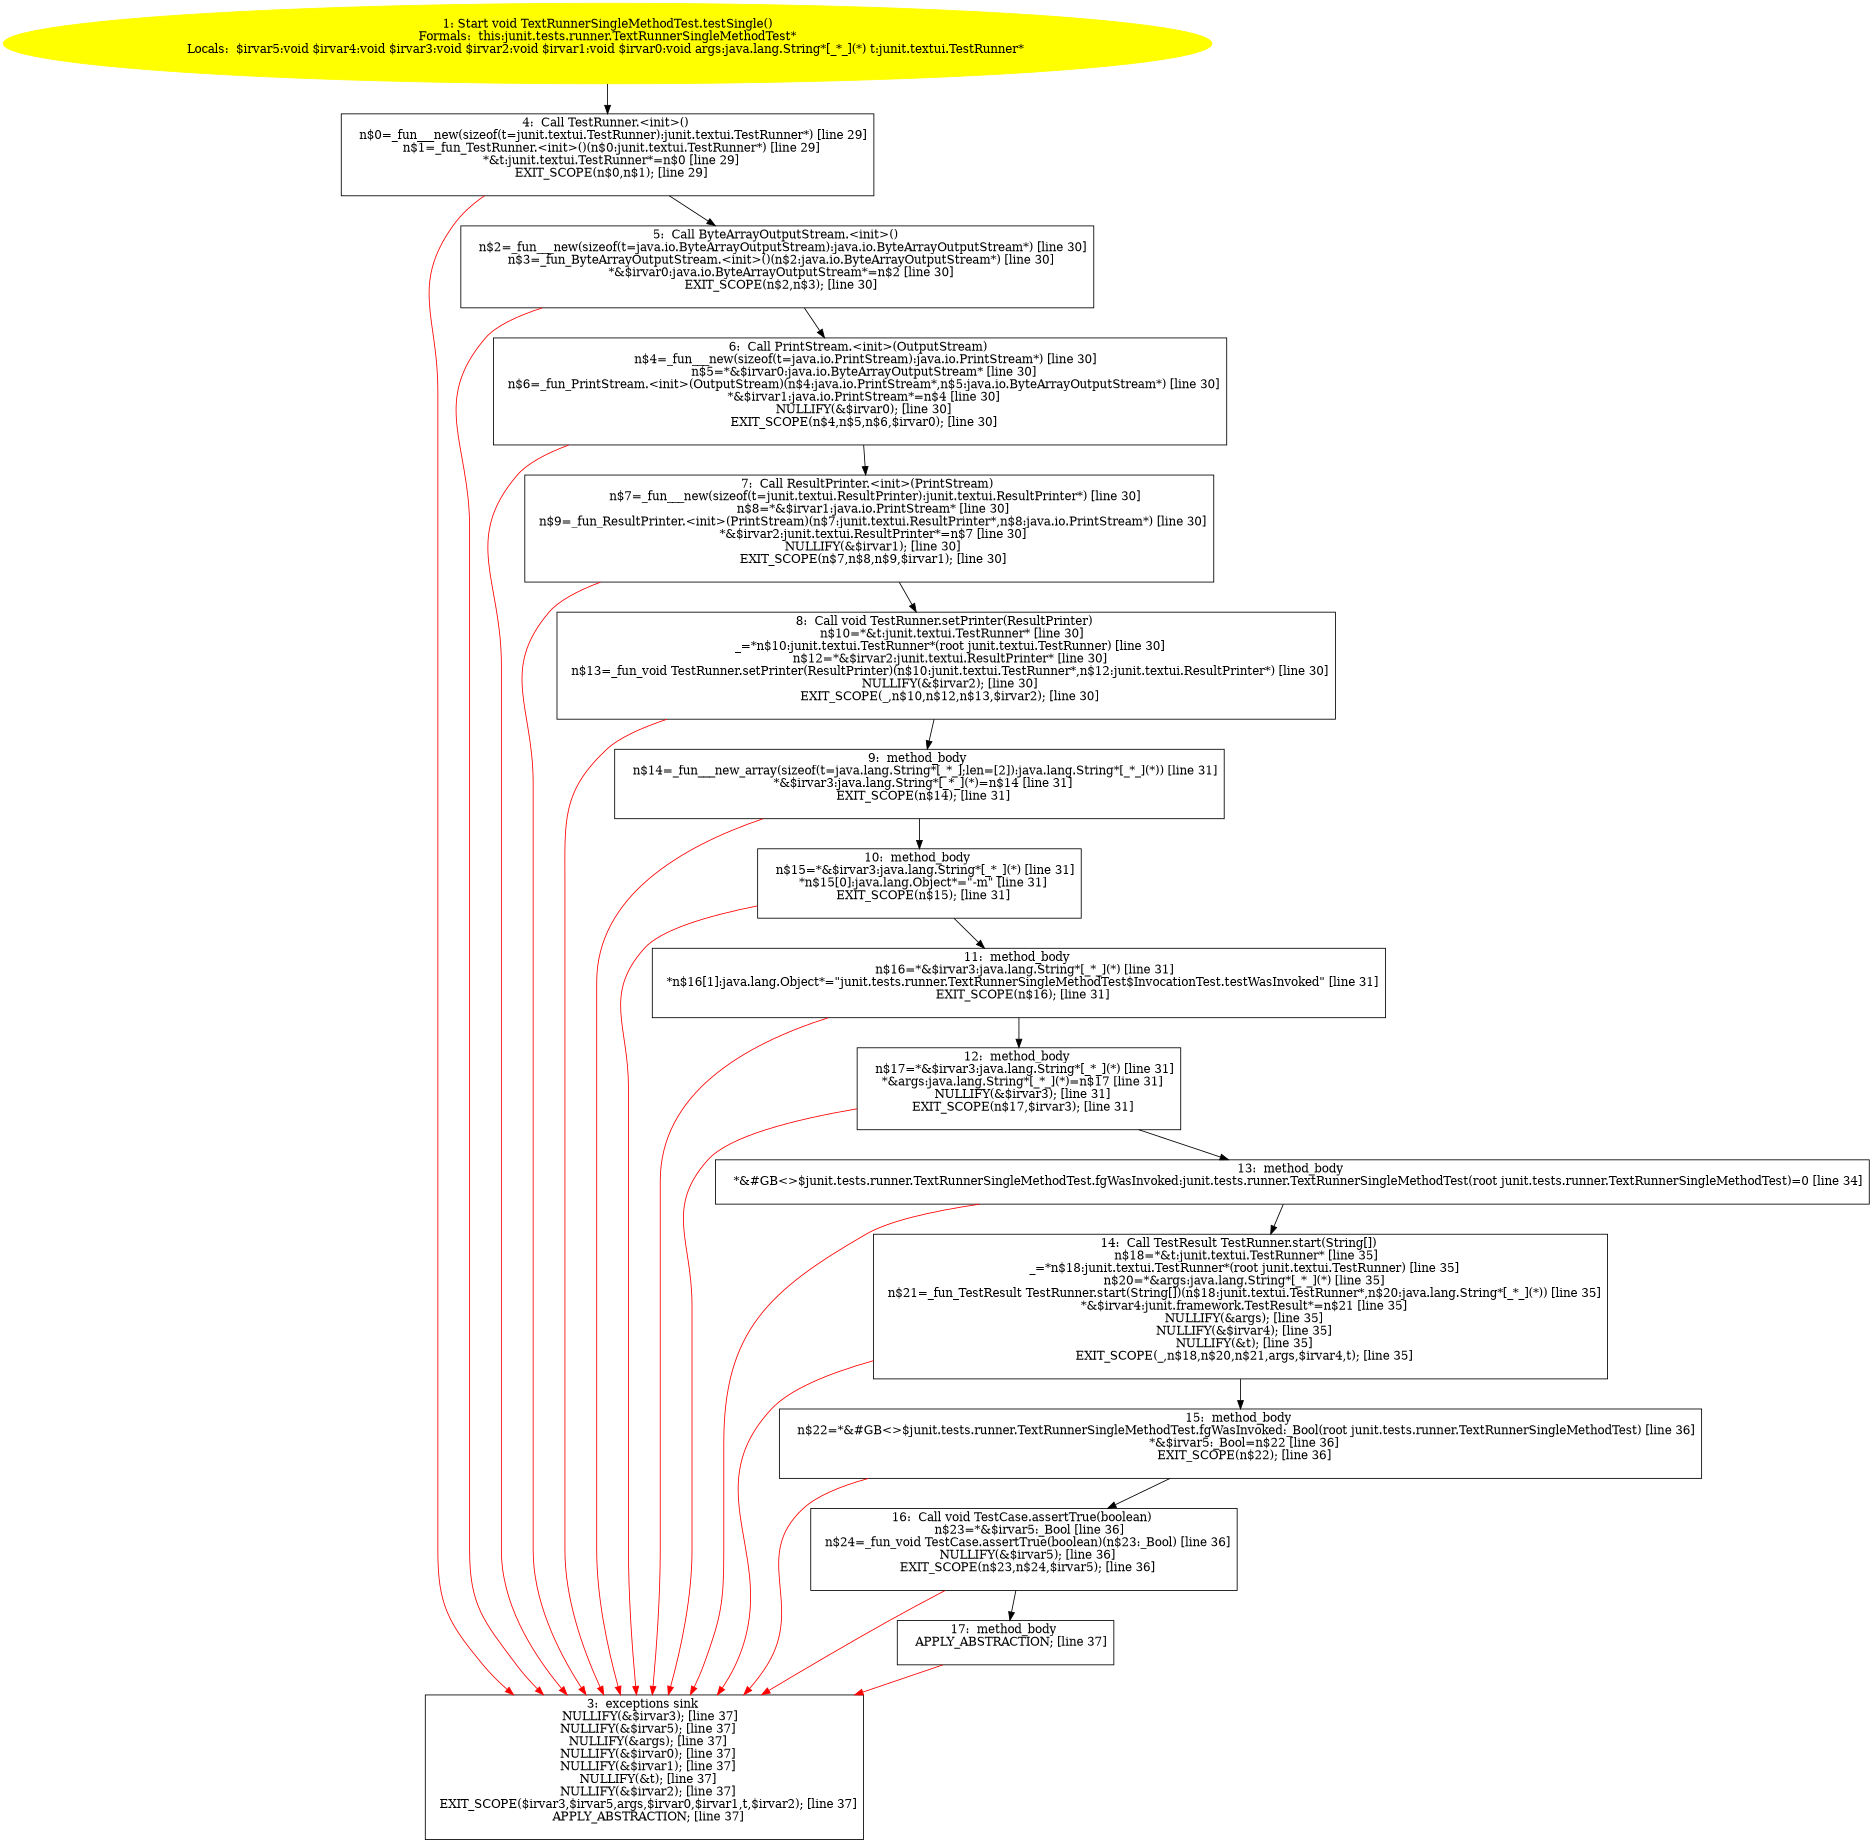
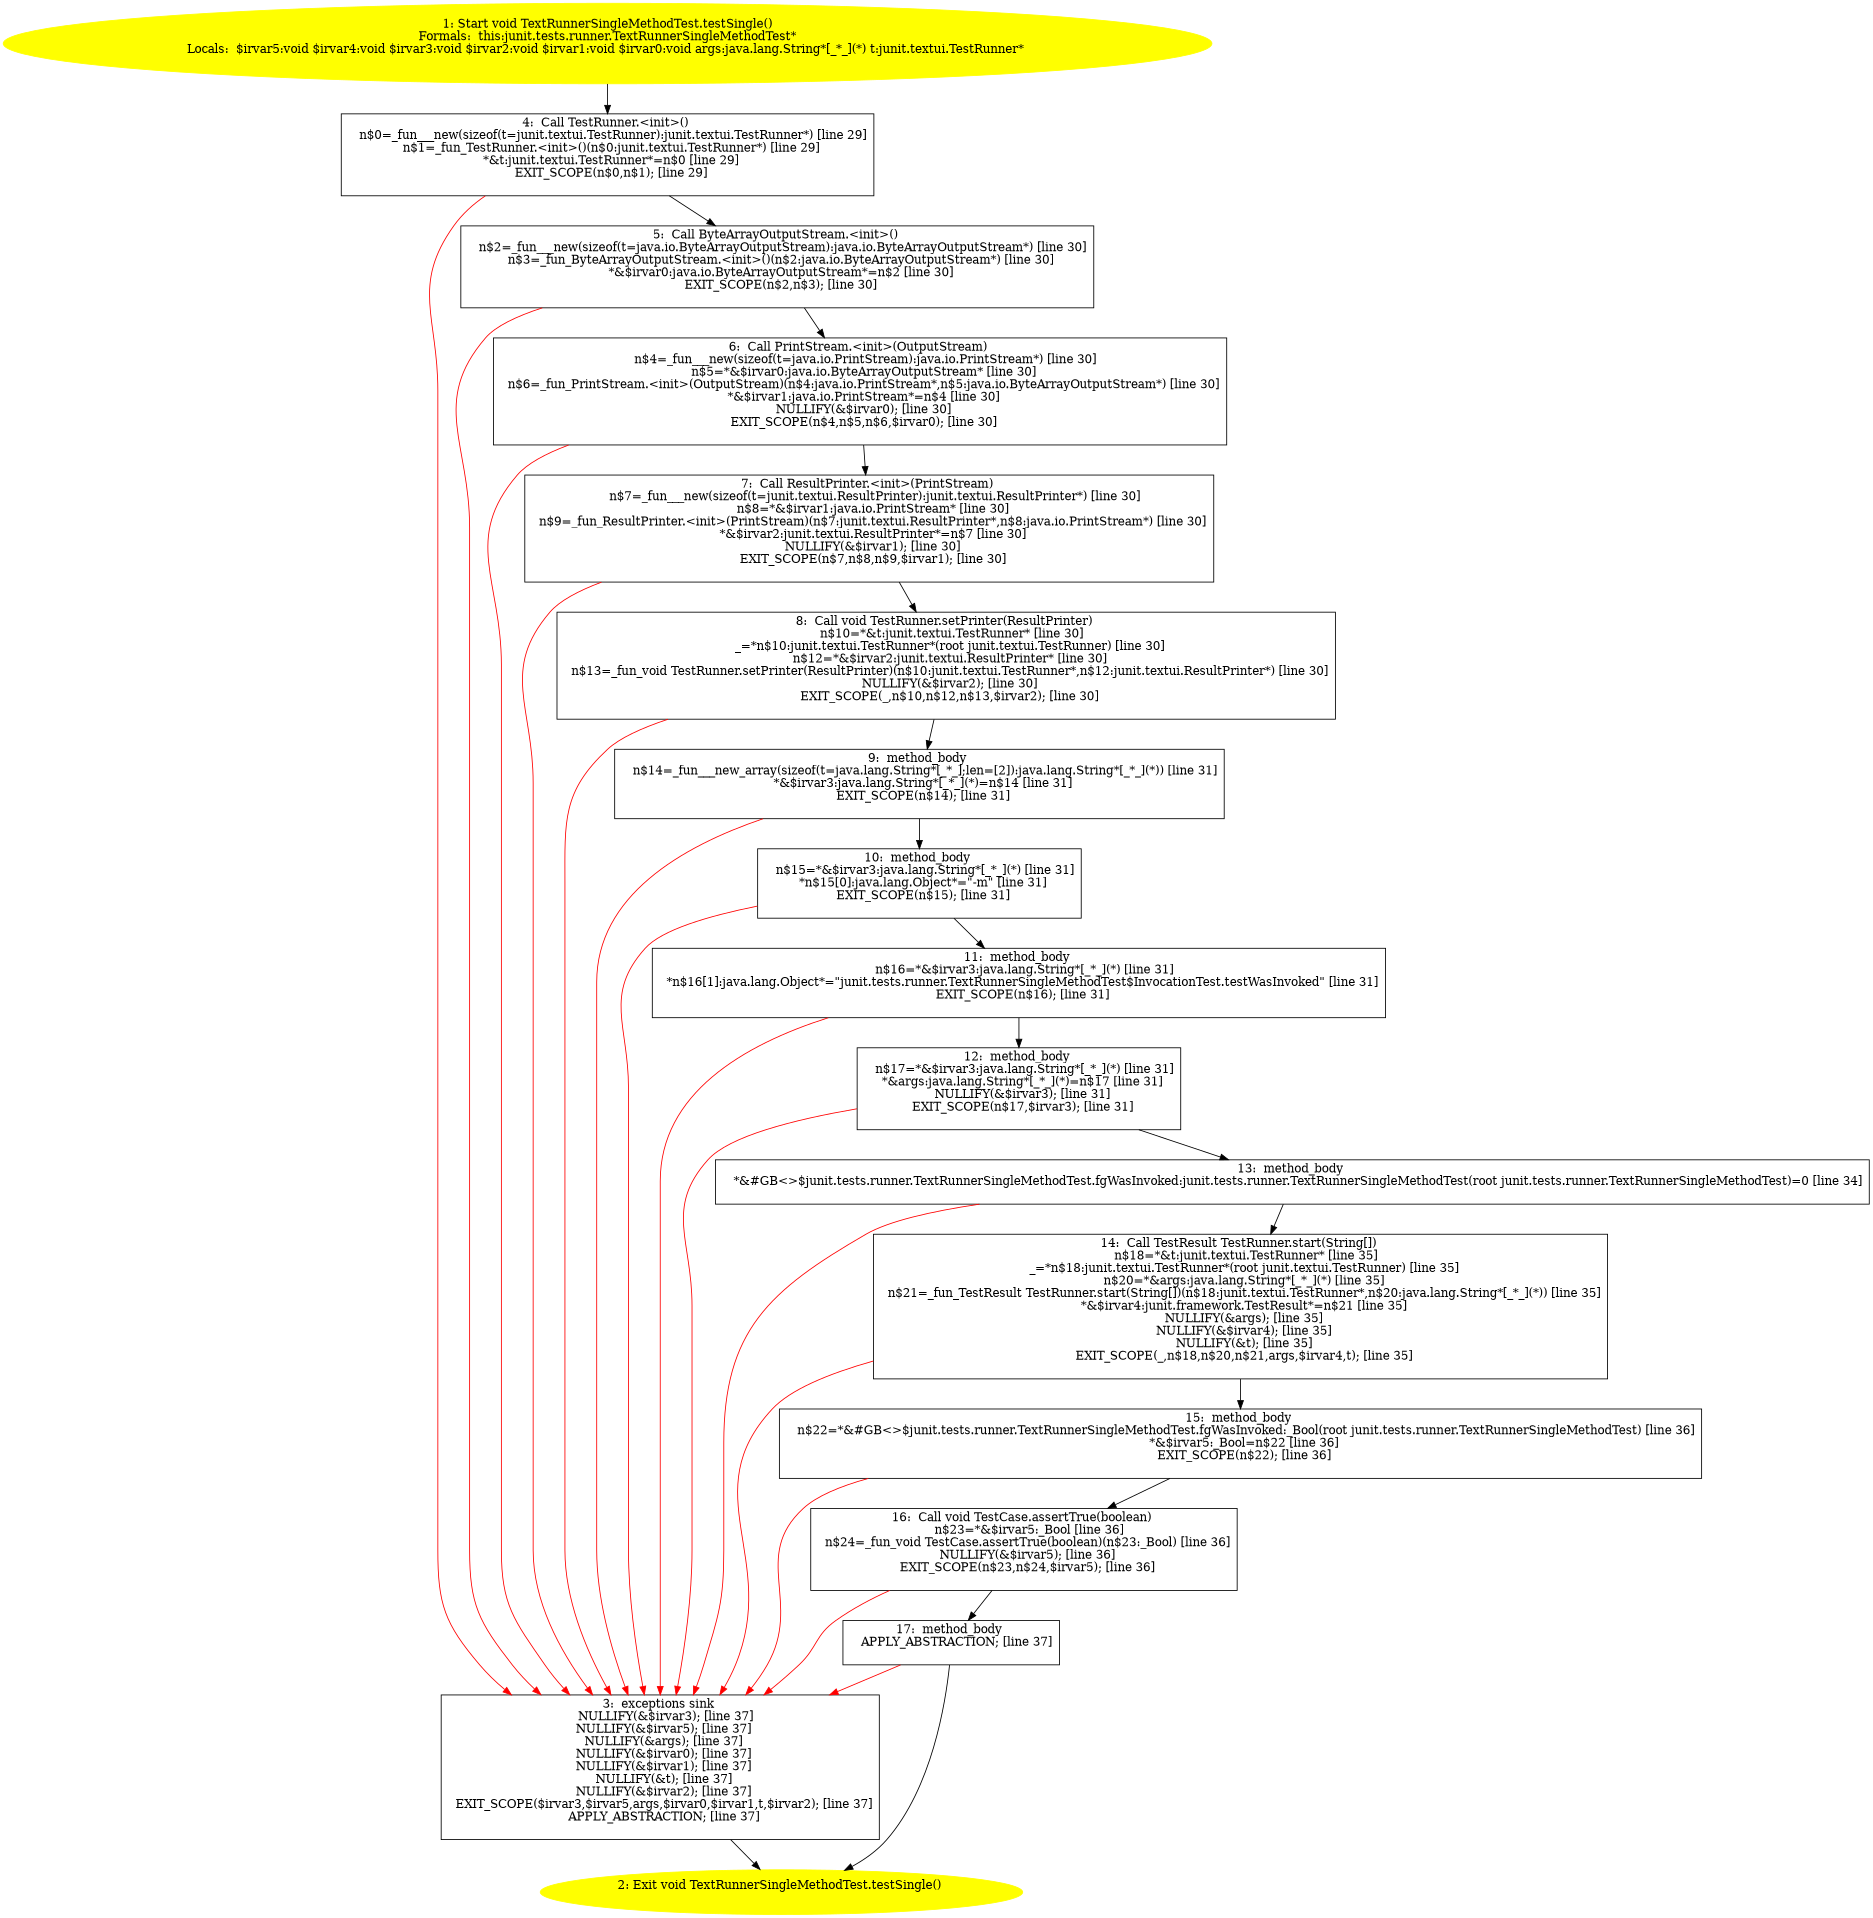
none -> (781, 1892)
